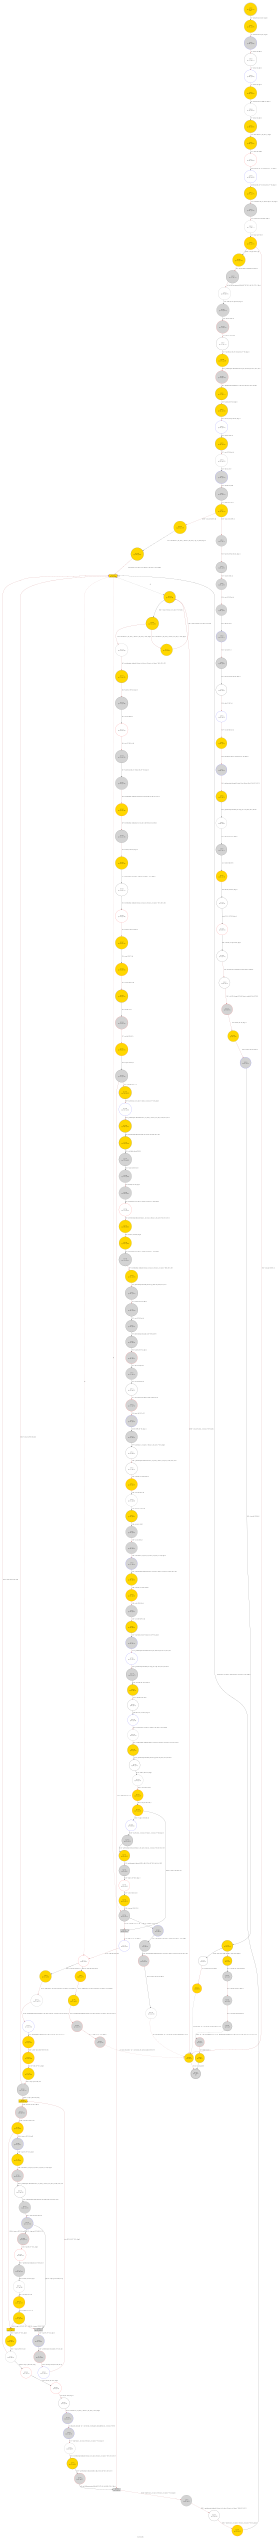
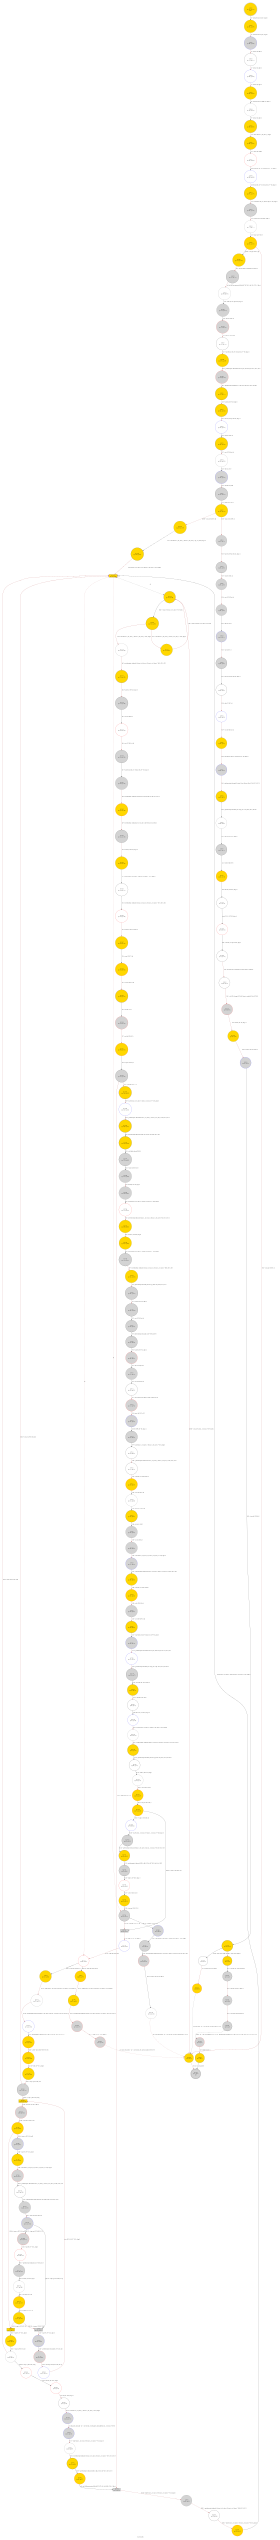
(80, 2479) -> (80, 2479)
